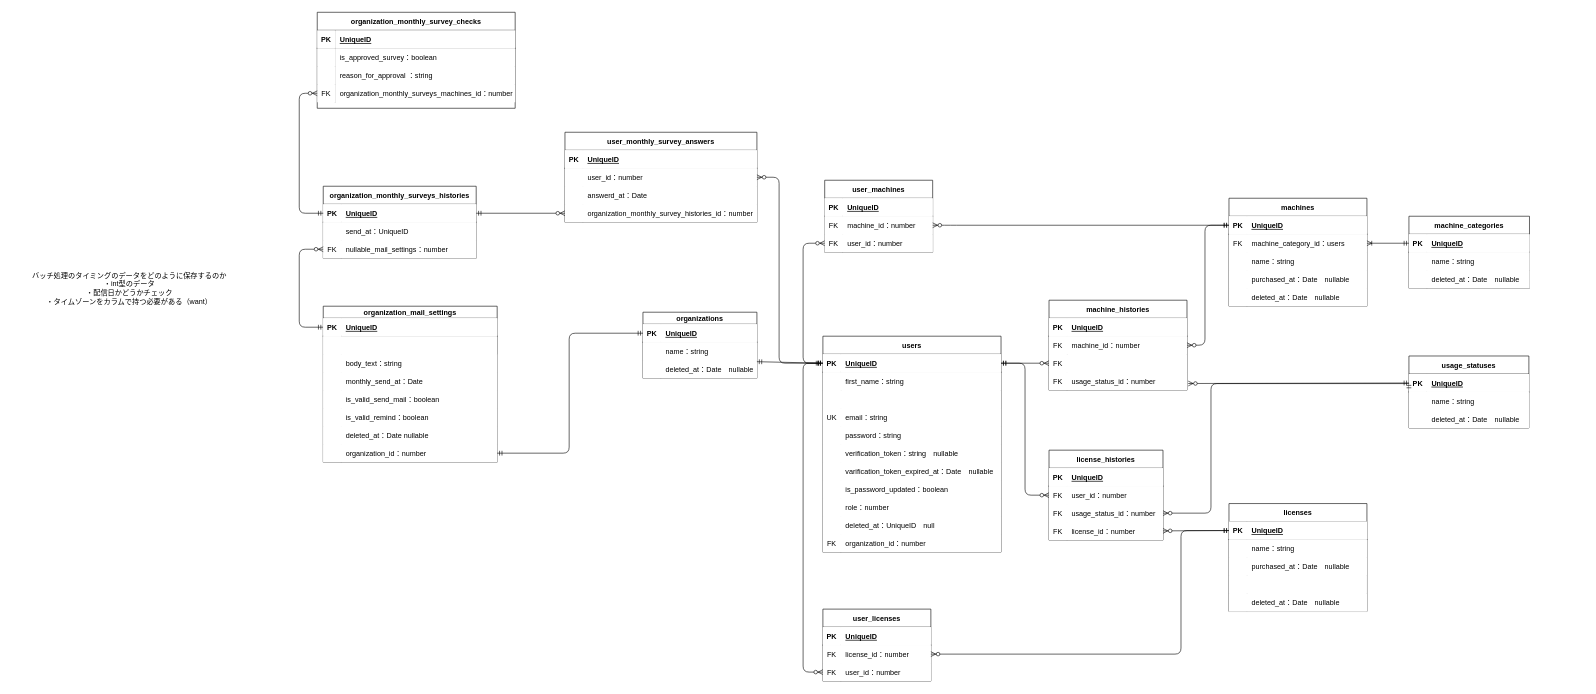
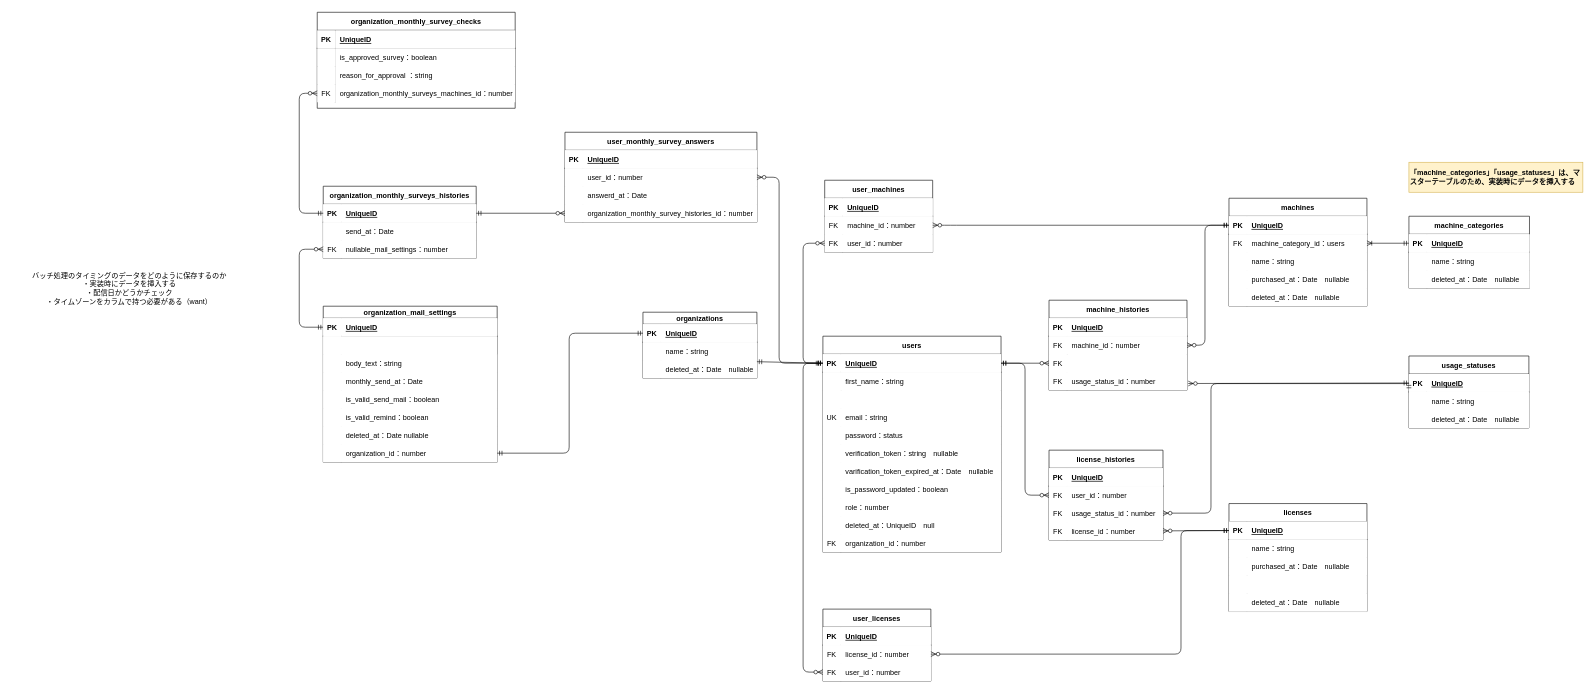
none -> (1496, 177)
(379, 232) -> (371, 232)
(129, 288) -> (129, 288)
(876, 436) -> (877, 436)
